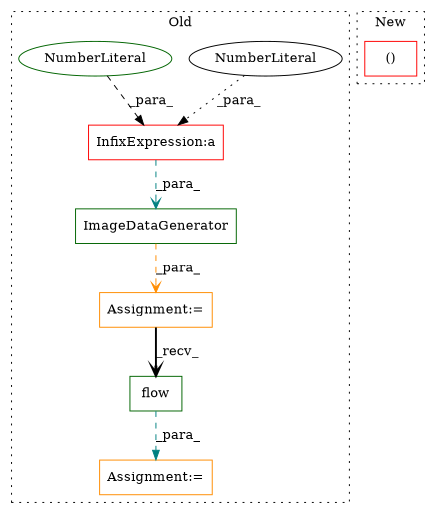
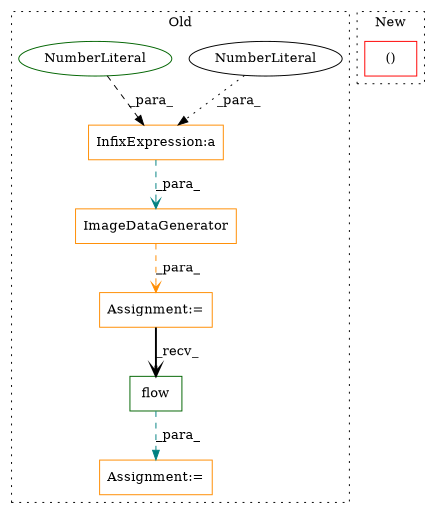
(156, 142) -> (156, 142)
(156, 226) -> (156, 226)
